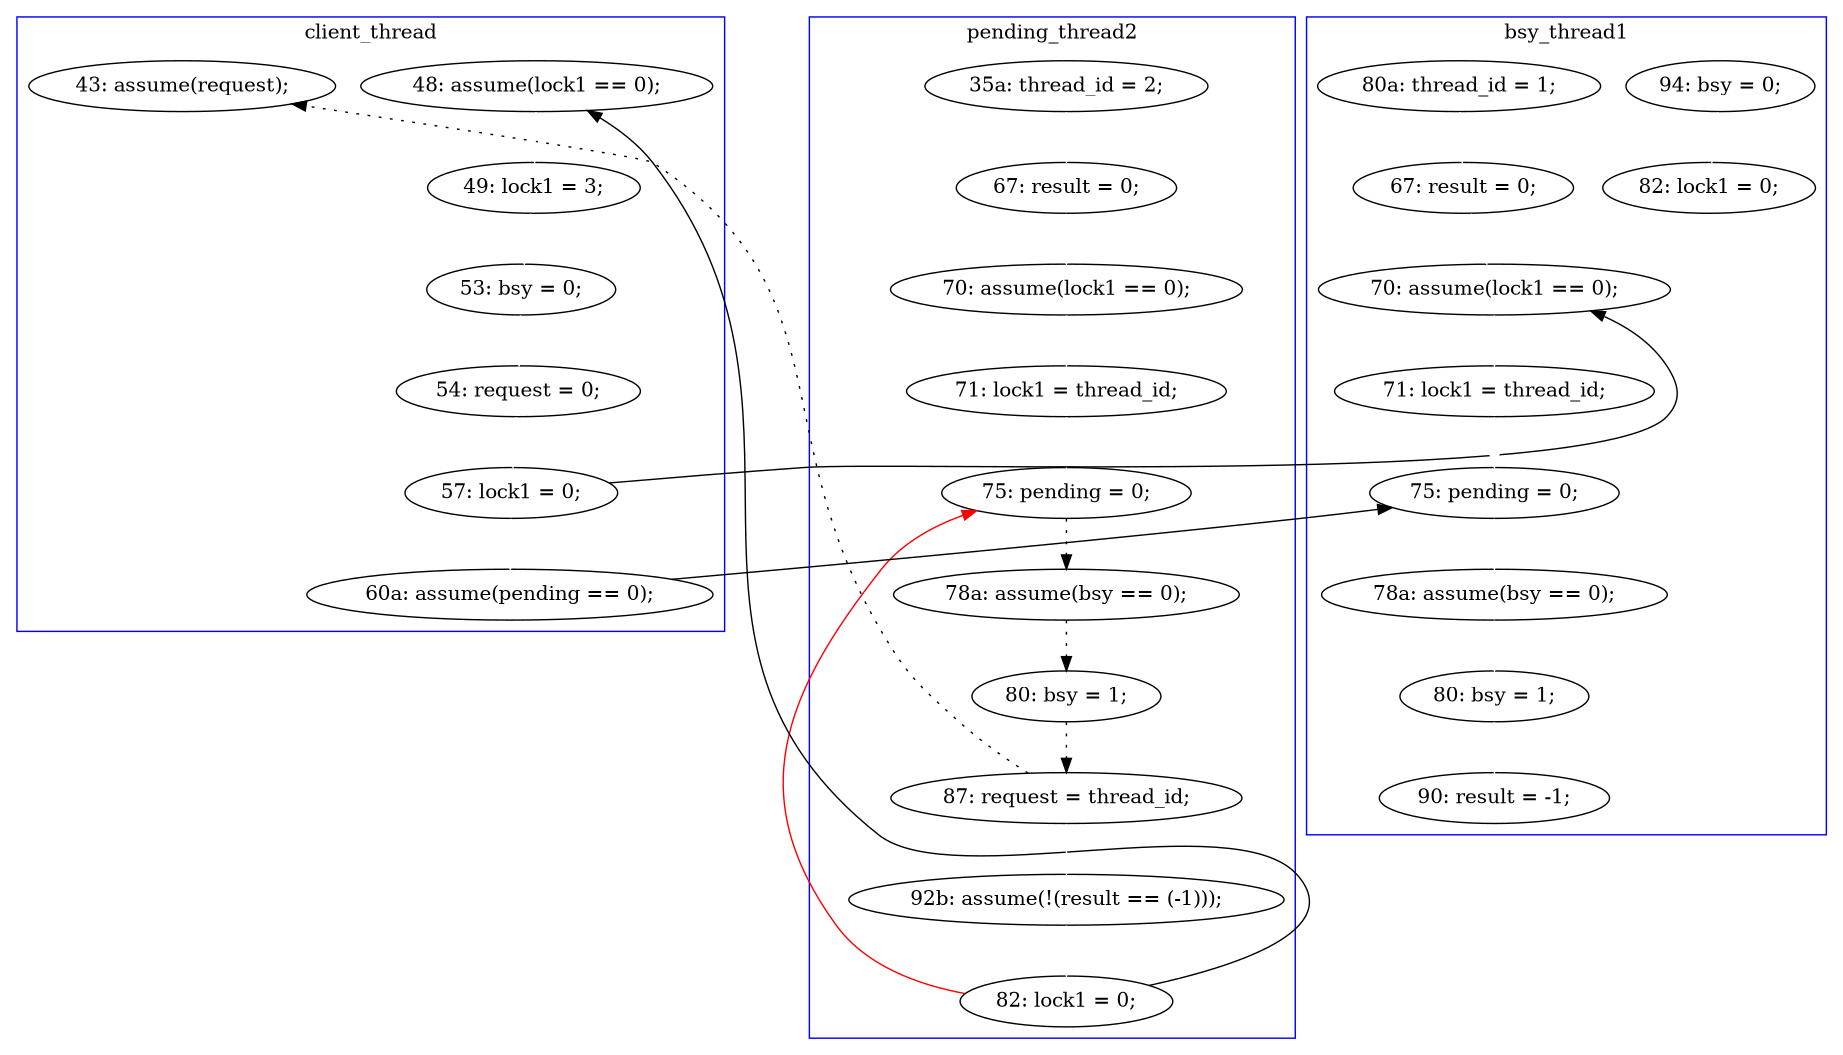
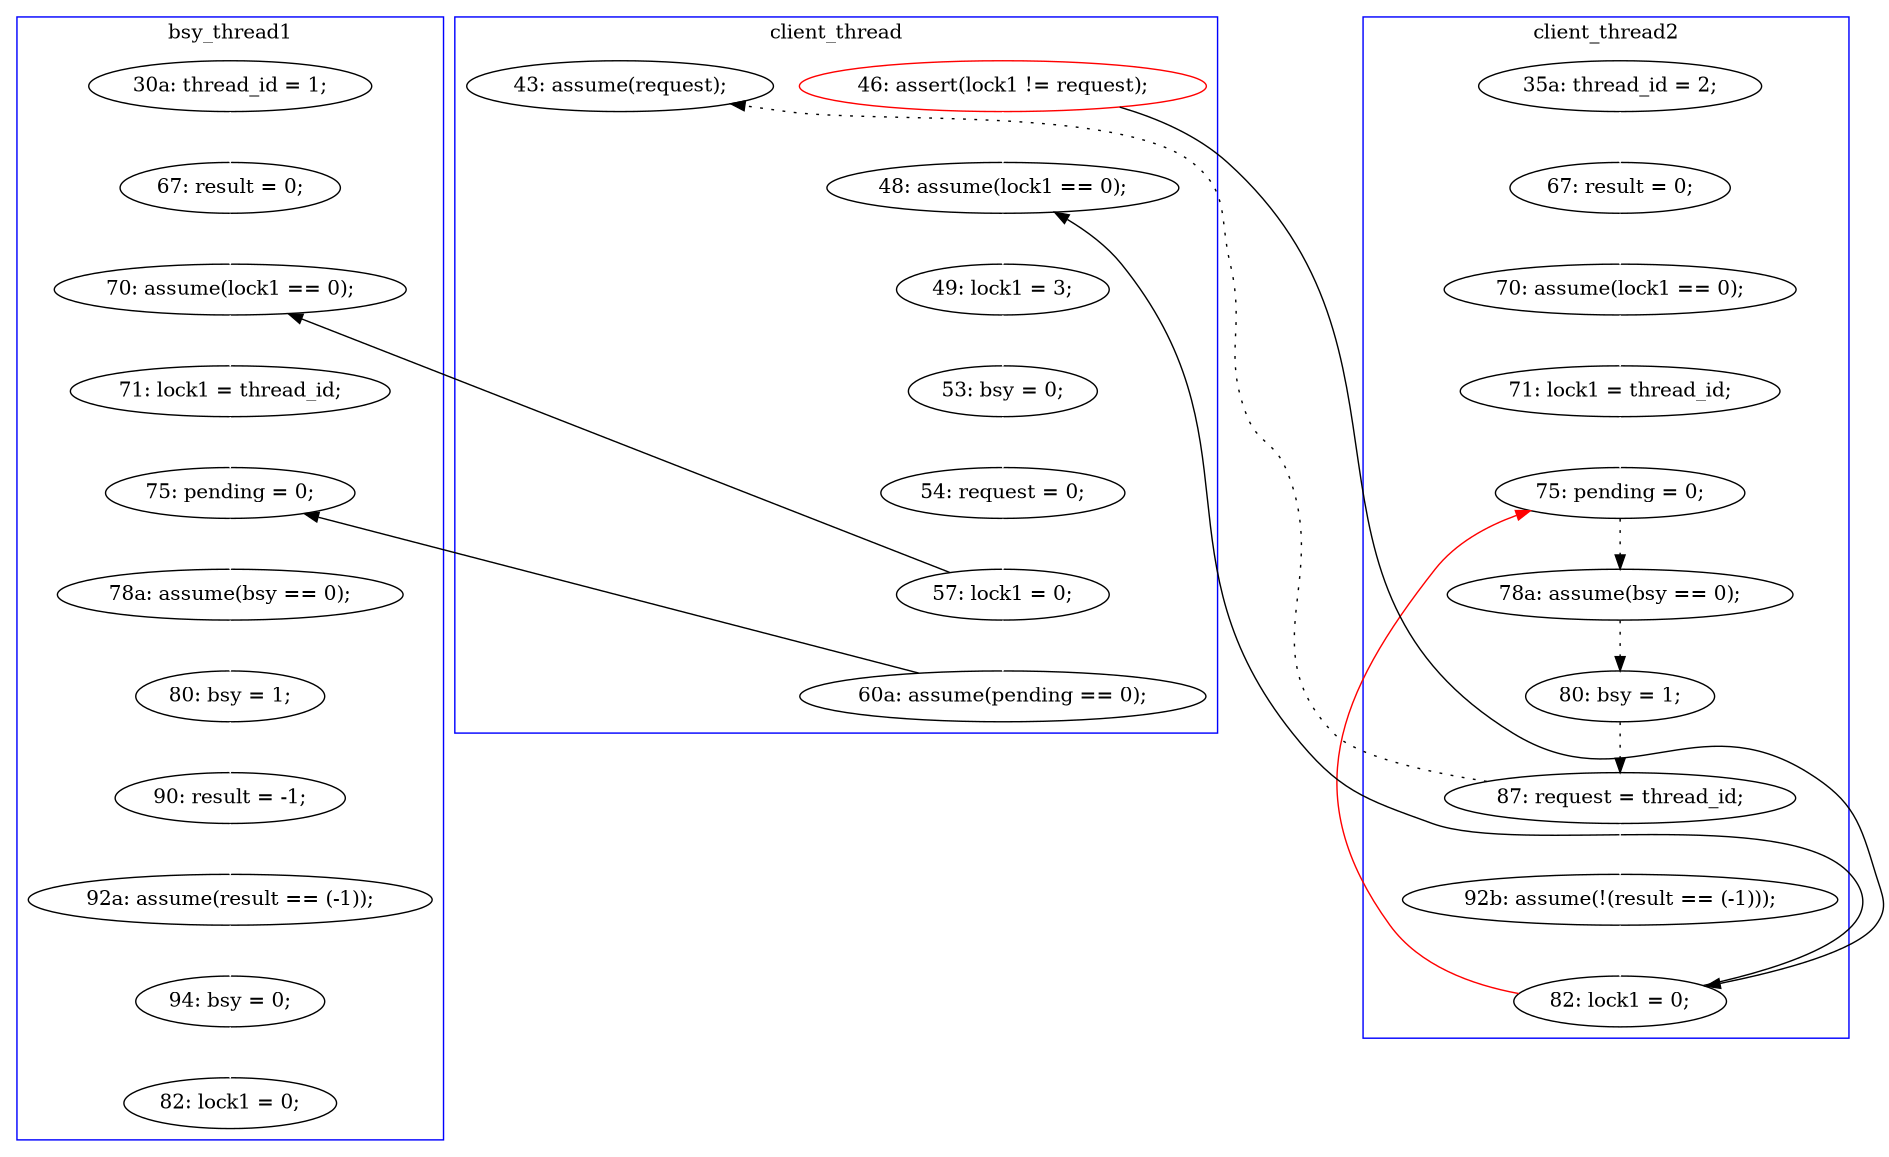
(1052, 33) -> (1606, 33)
none -> (1003, 86)
(1459, 86) -> (230, 86)
none -> (230, 900)
